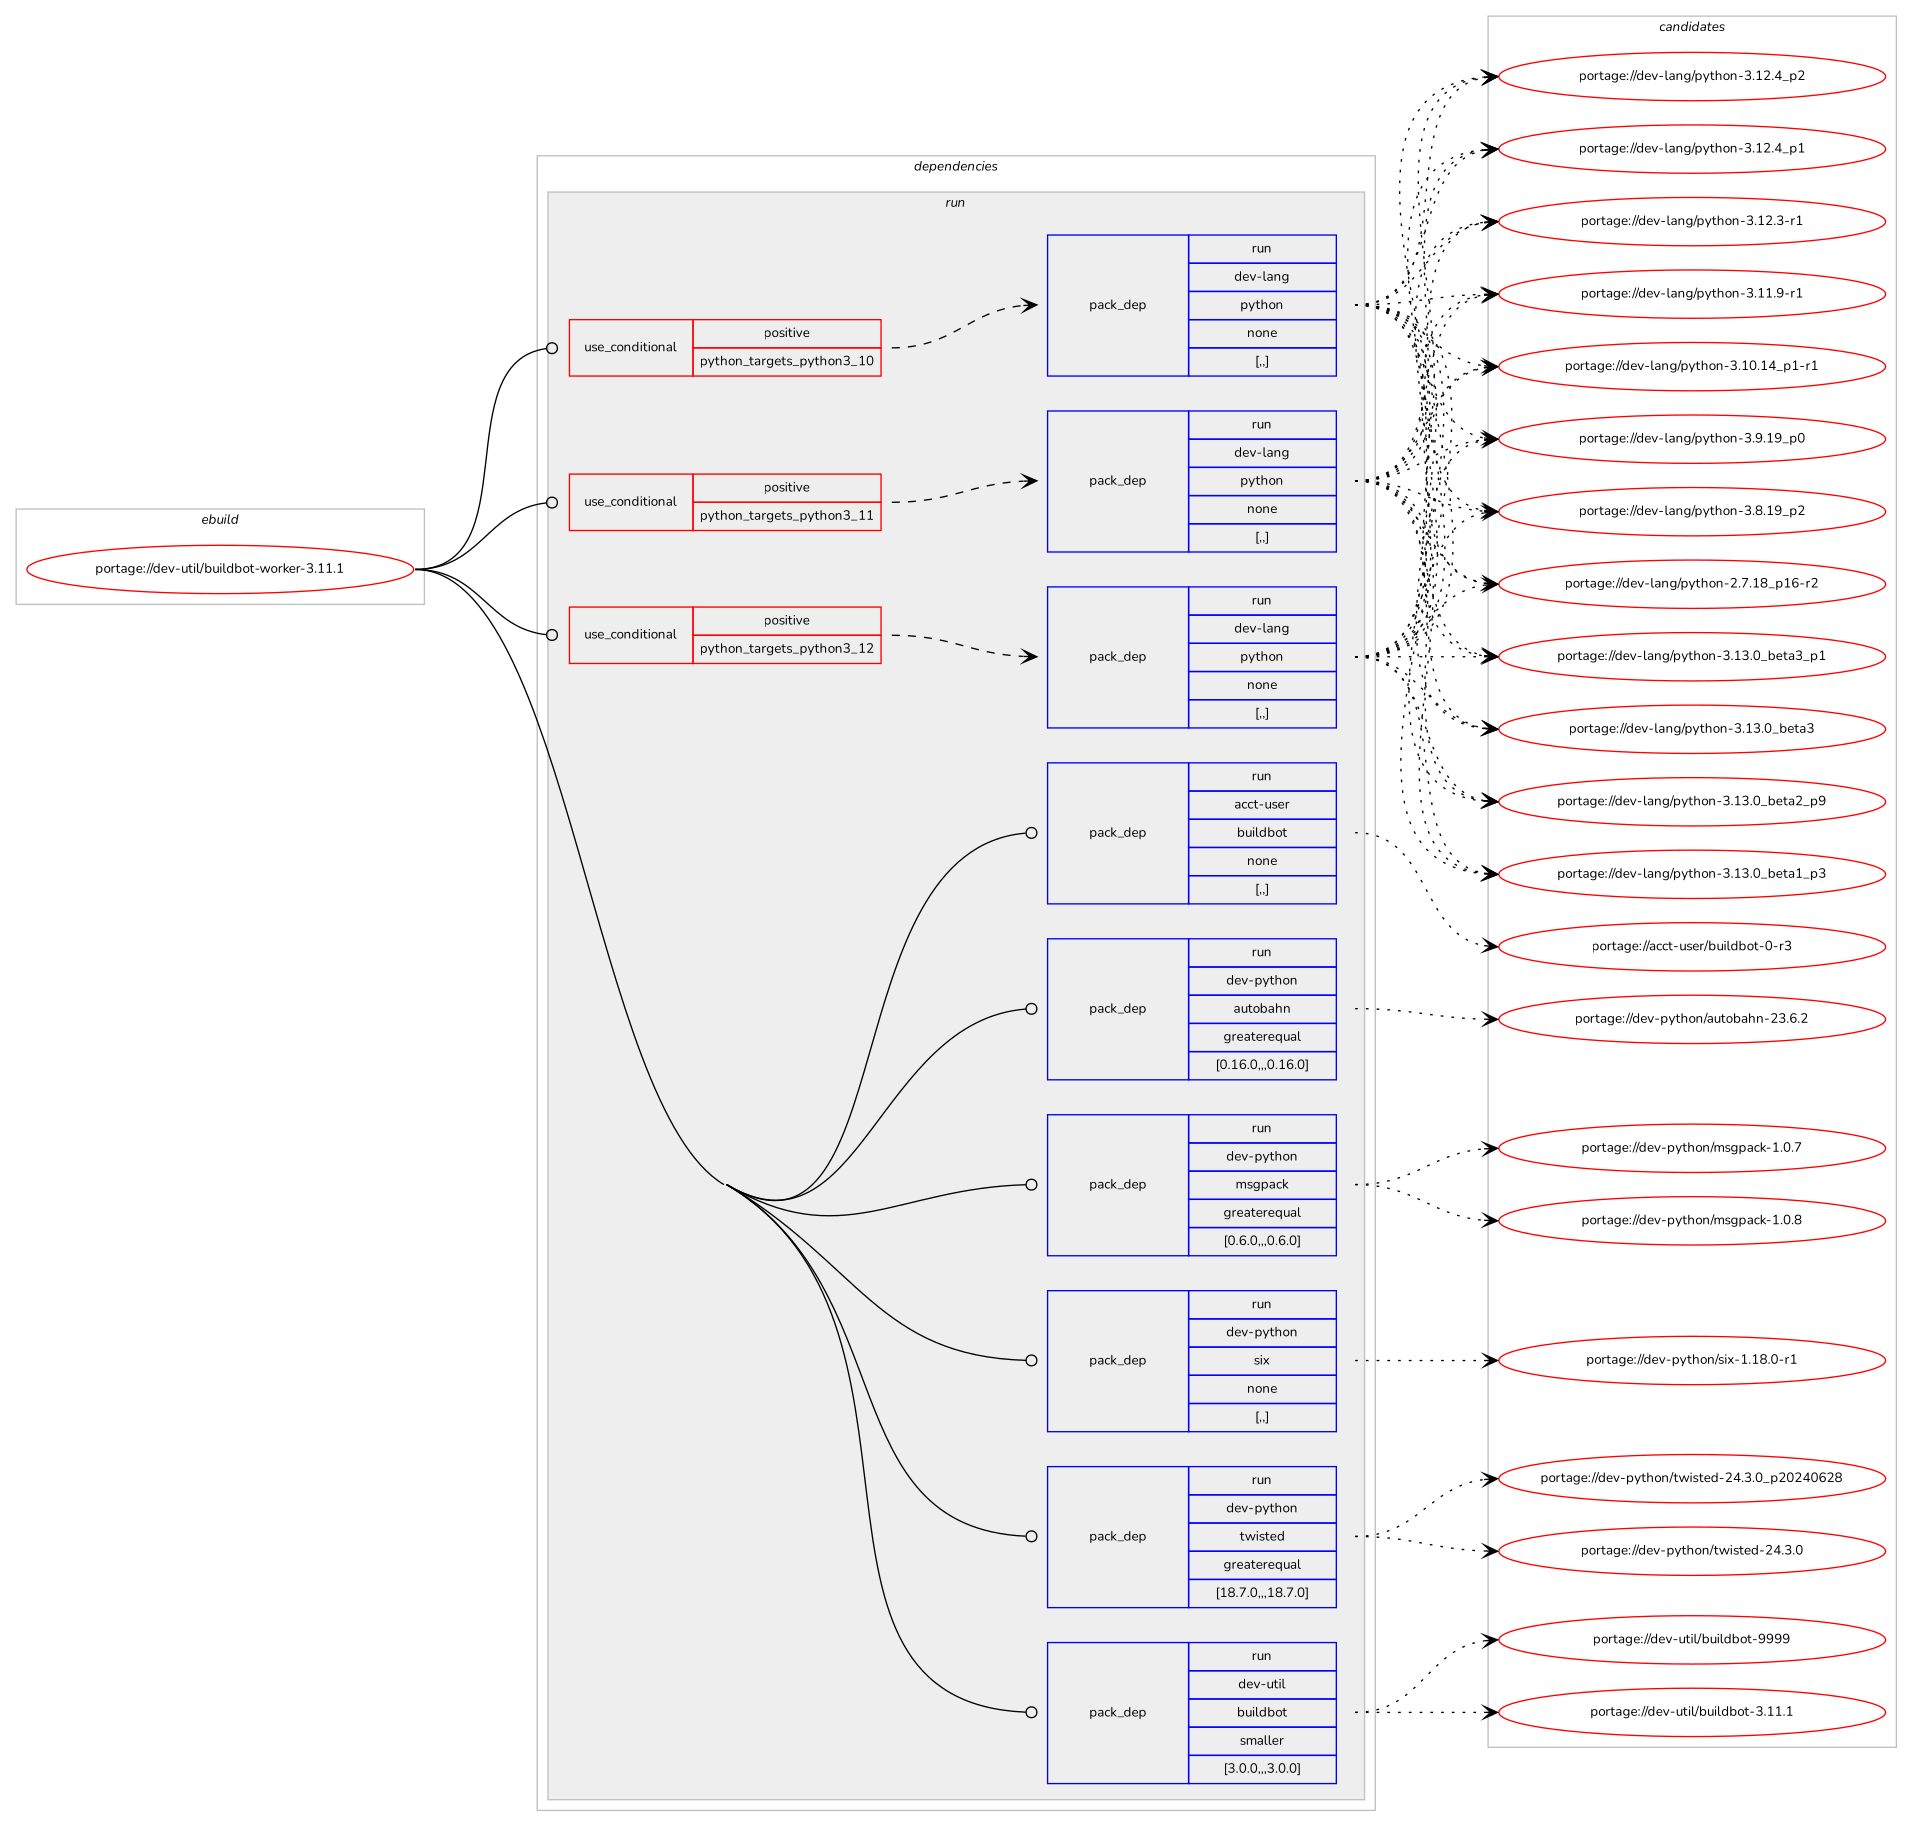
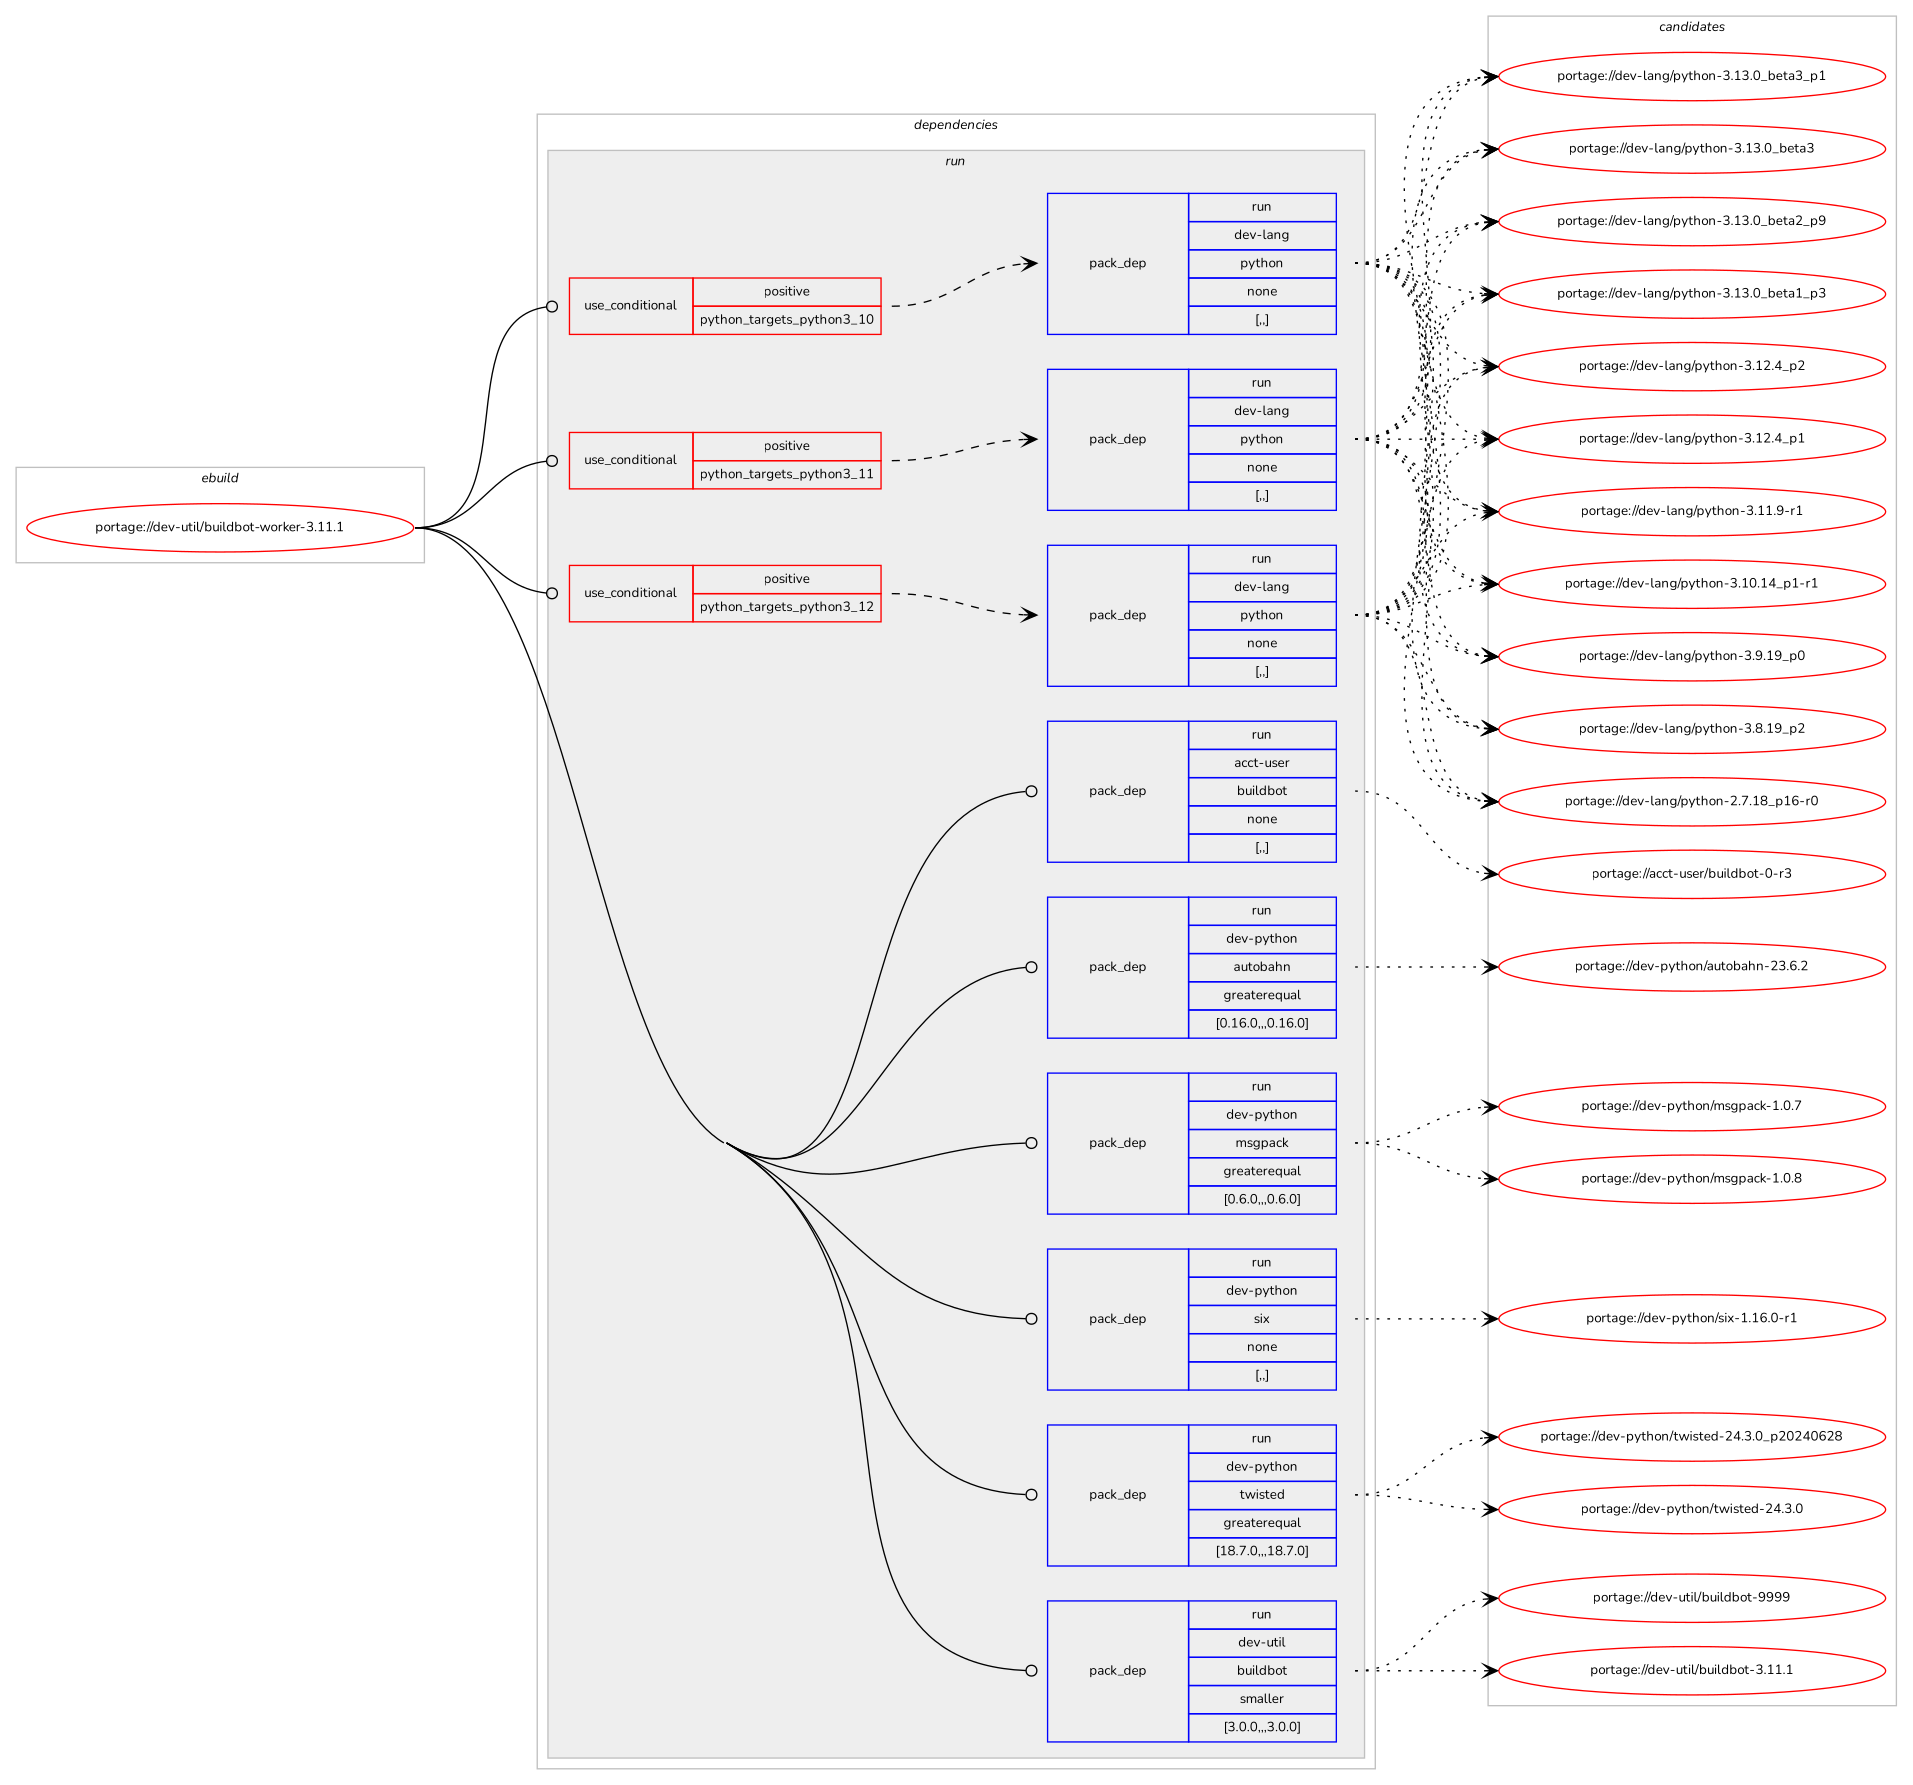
(1692, 222) -> none
(1692, 584) -> (1692, 802)
(1692, 1361) -> (1692, 1319)
